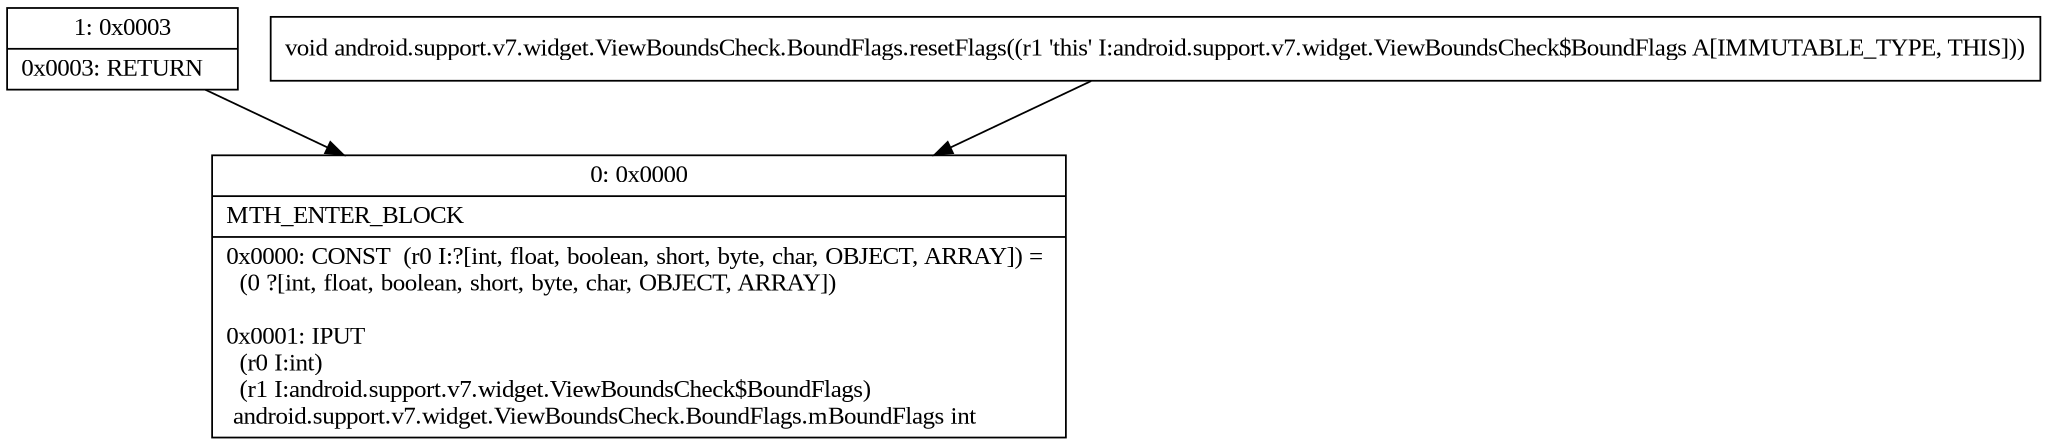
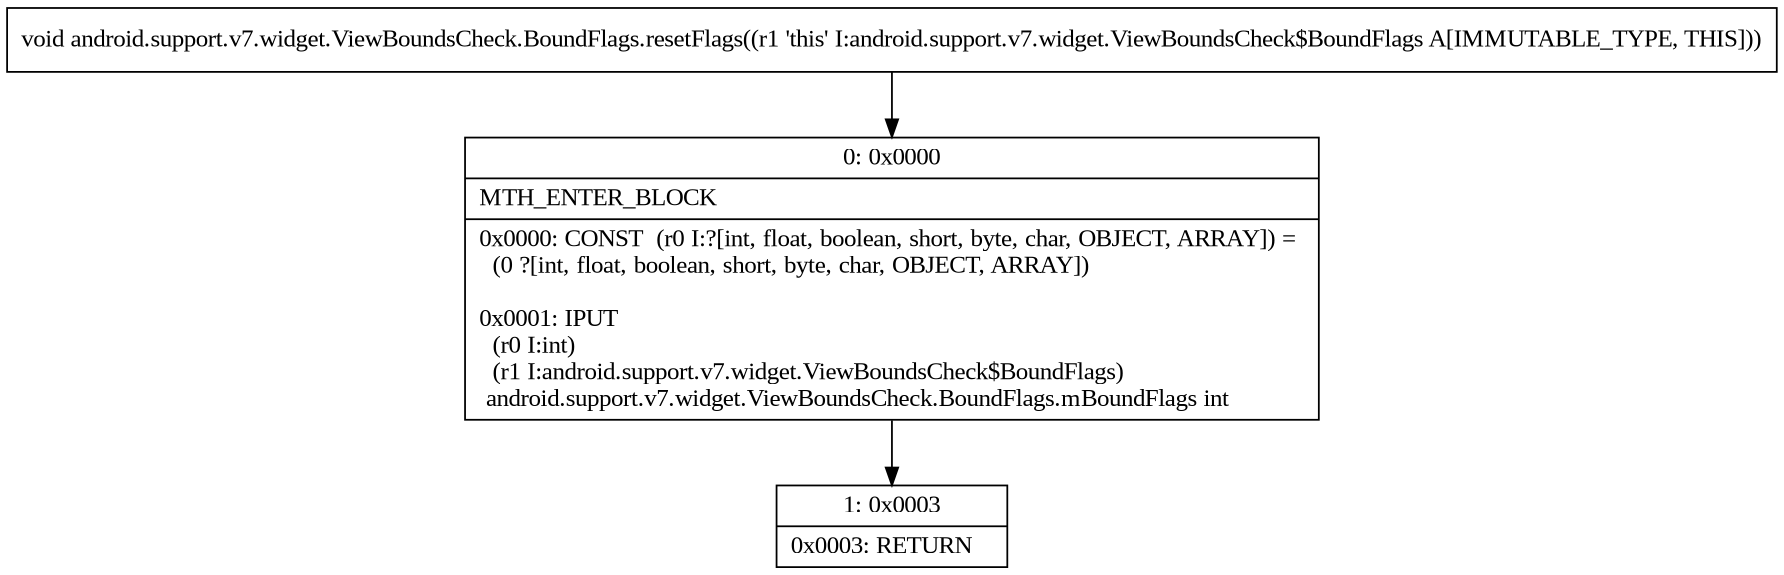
(266, 119) -> (892, 444)
